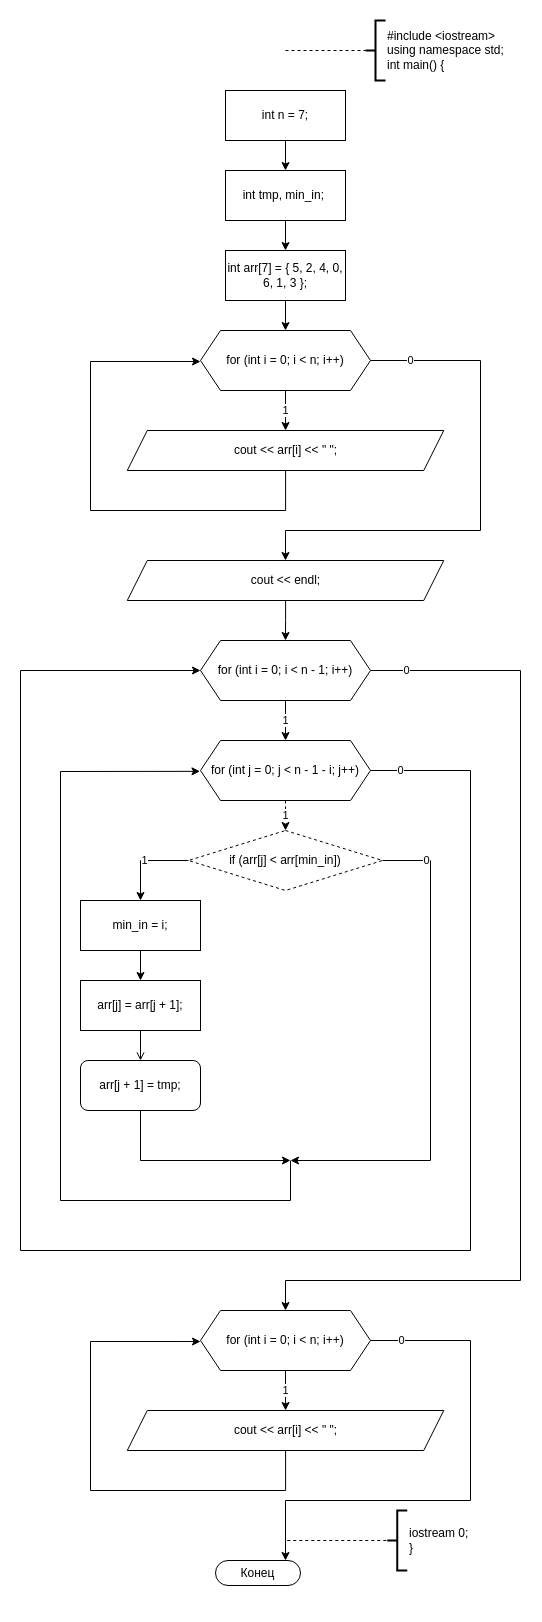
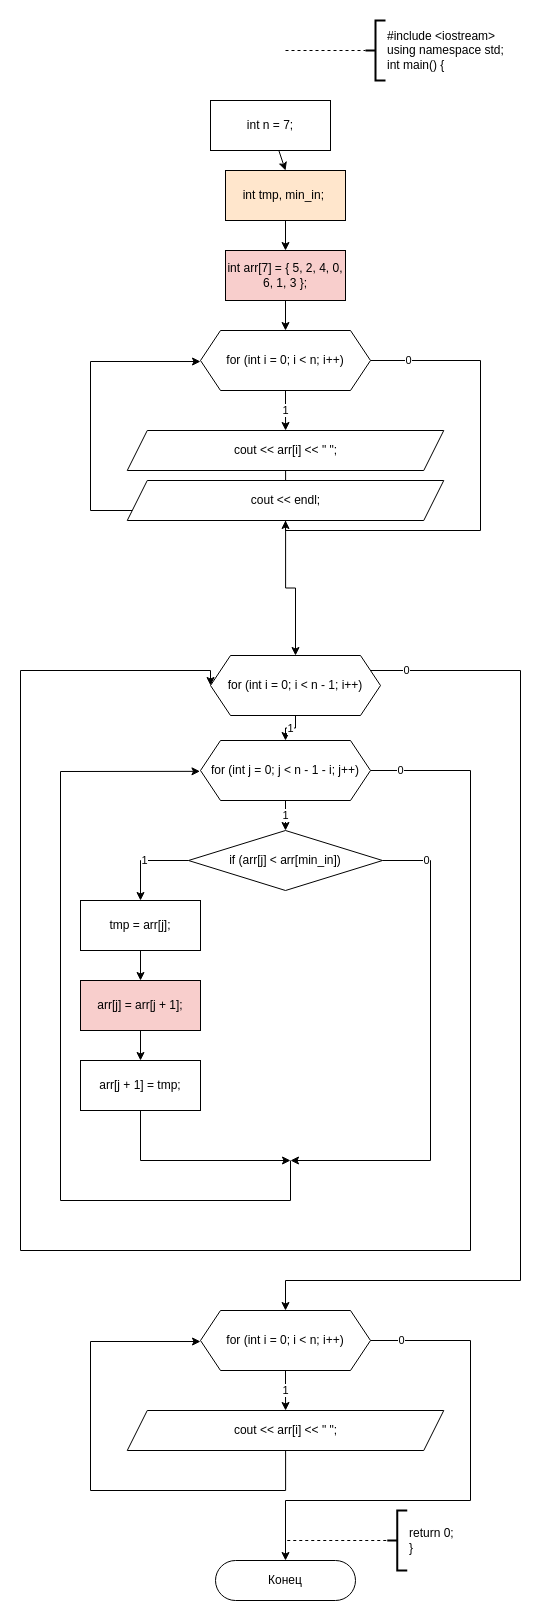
(286, 116) -> (271, 126)
(286, 196) -> (286, 196)
(286, 276) -> (286, 276)
(286, 581) -> (286, 501)
(286, 671) -> (296, 686)
(286, 805) -> (286, 805)
(286, 861) -> (286, 861)
none -> (141, 926)
(141, 1006) -> (141, 1006)
(141, 1054) -> (141, 1052)
(141, 1086) -> (141, 1086)
(442, 1541) -> (437, 1541)
(258, 1573) -> (286, 1581)
